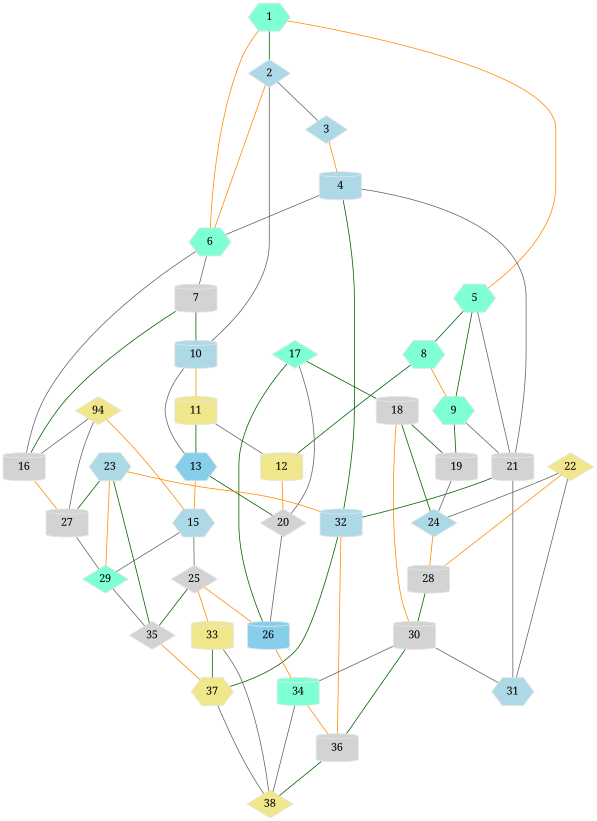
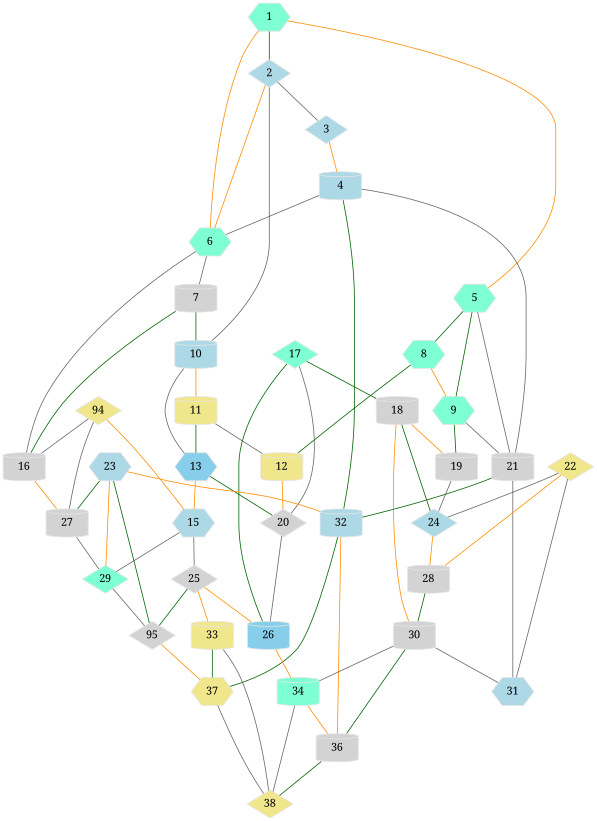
(427, 439) -> (427, 439)
(152, 635) -> (152, 635)
